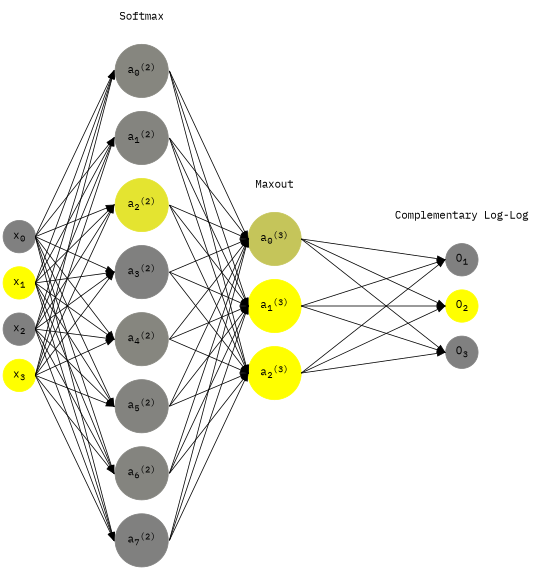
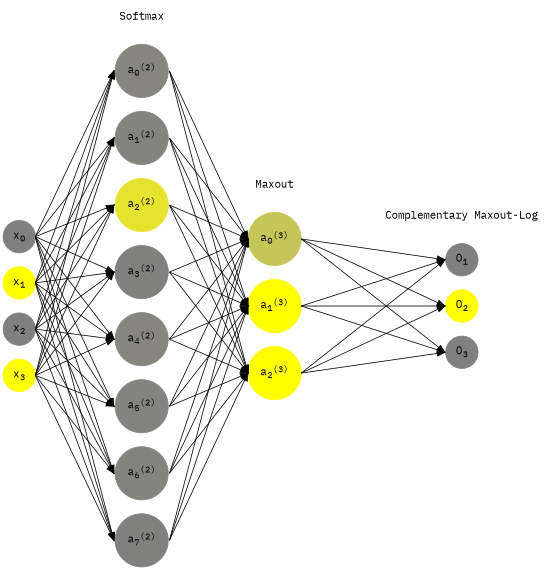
(462, 216) -> (462, 216)
